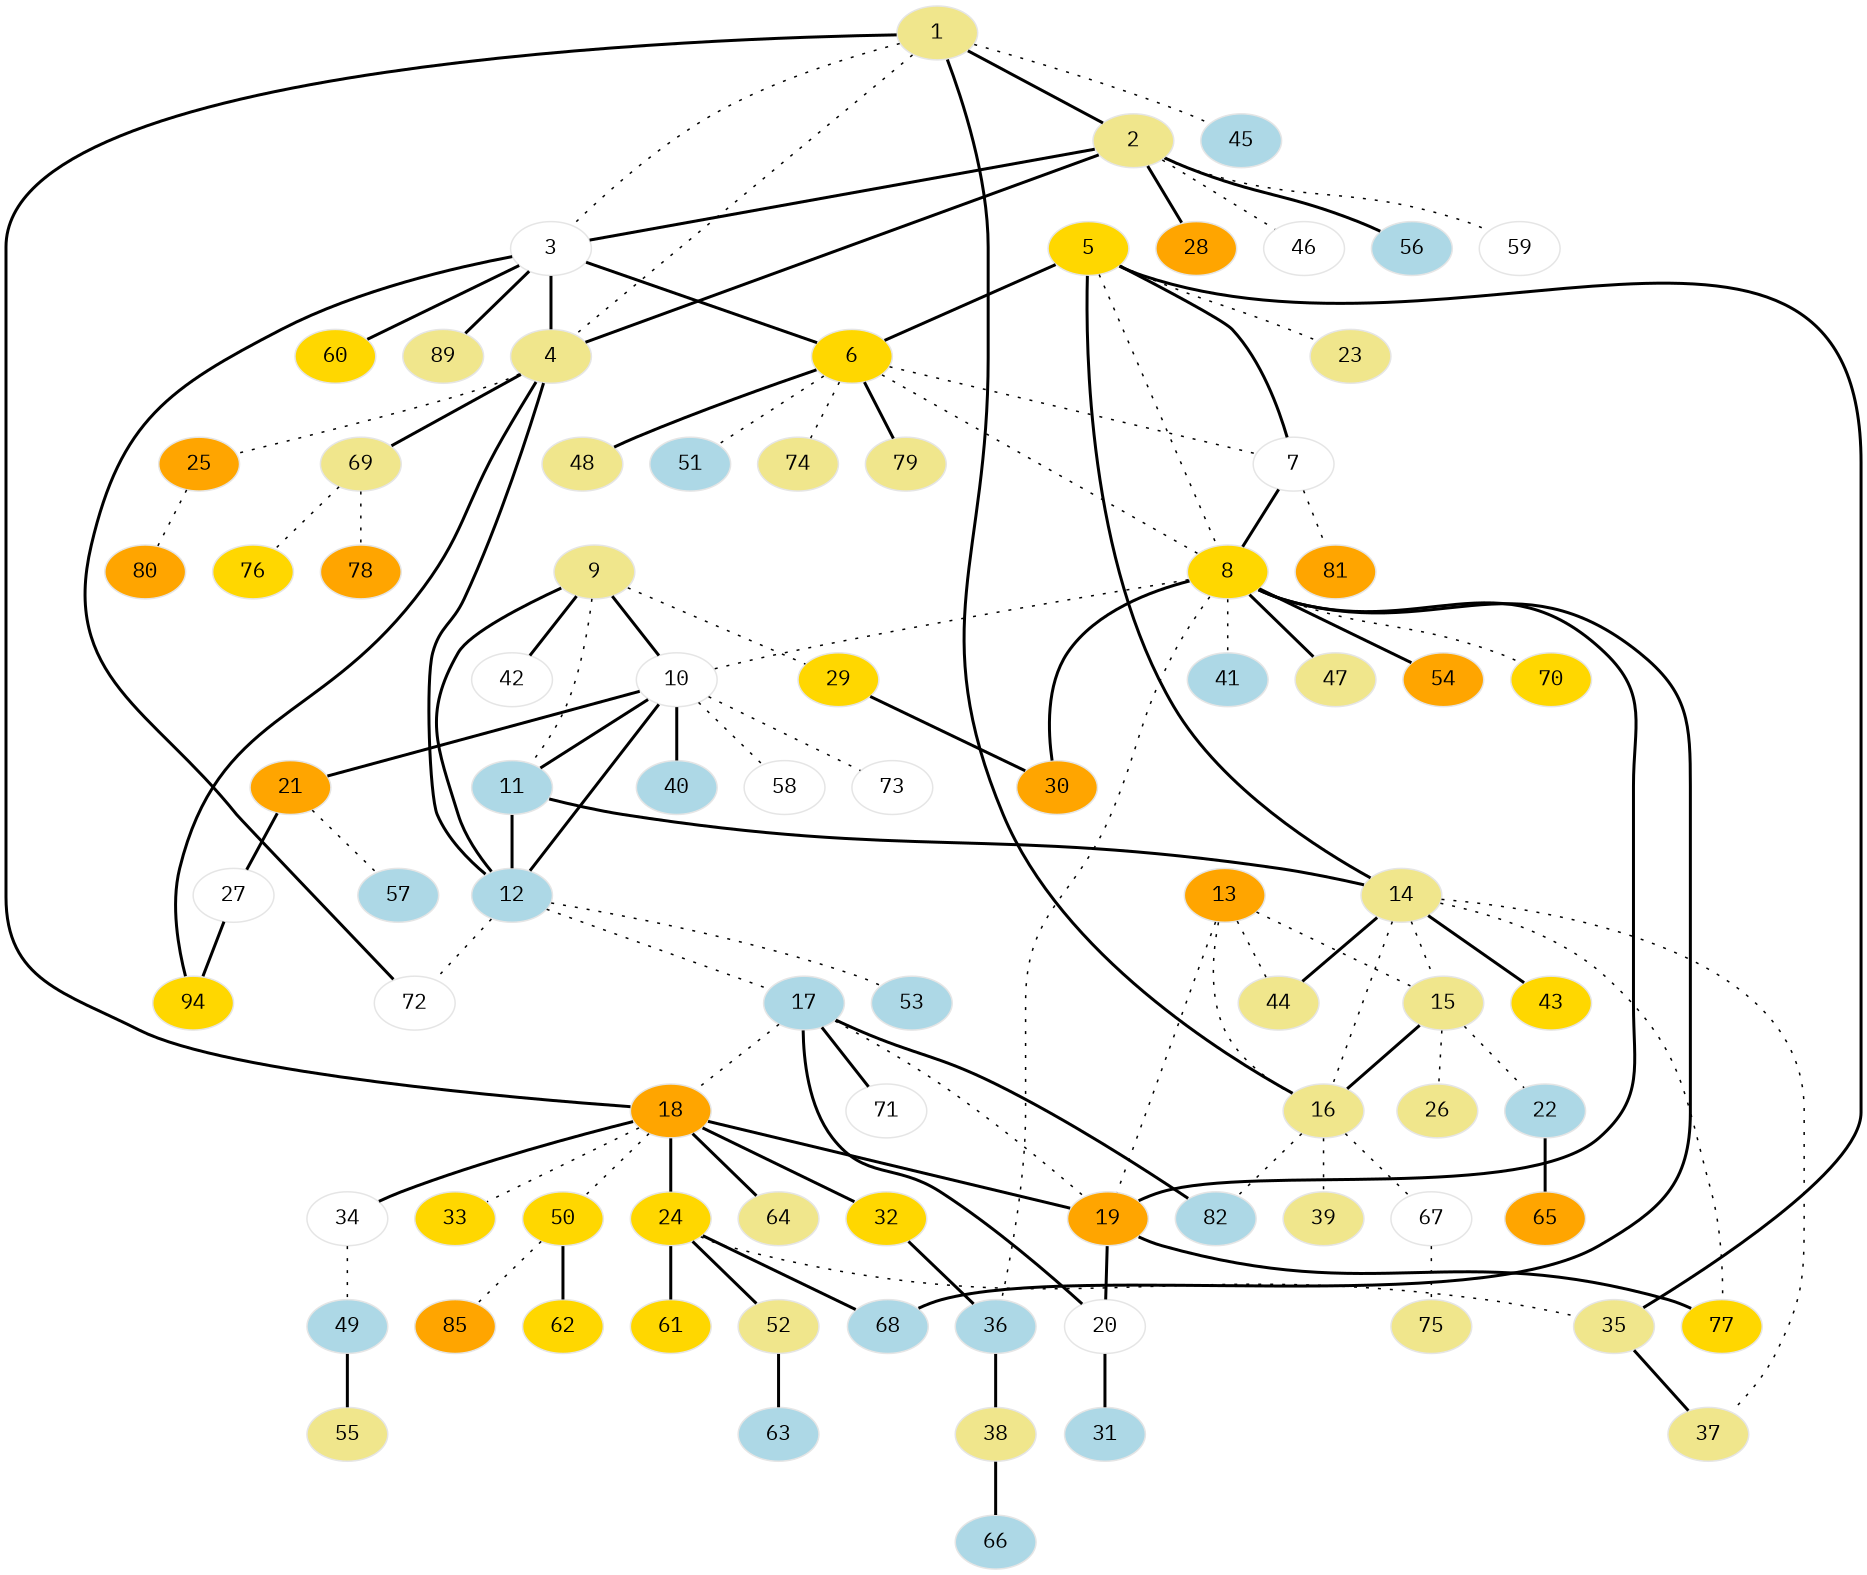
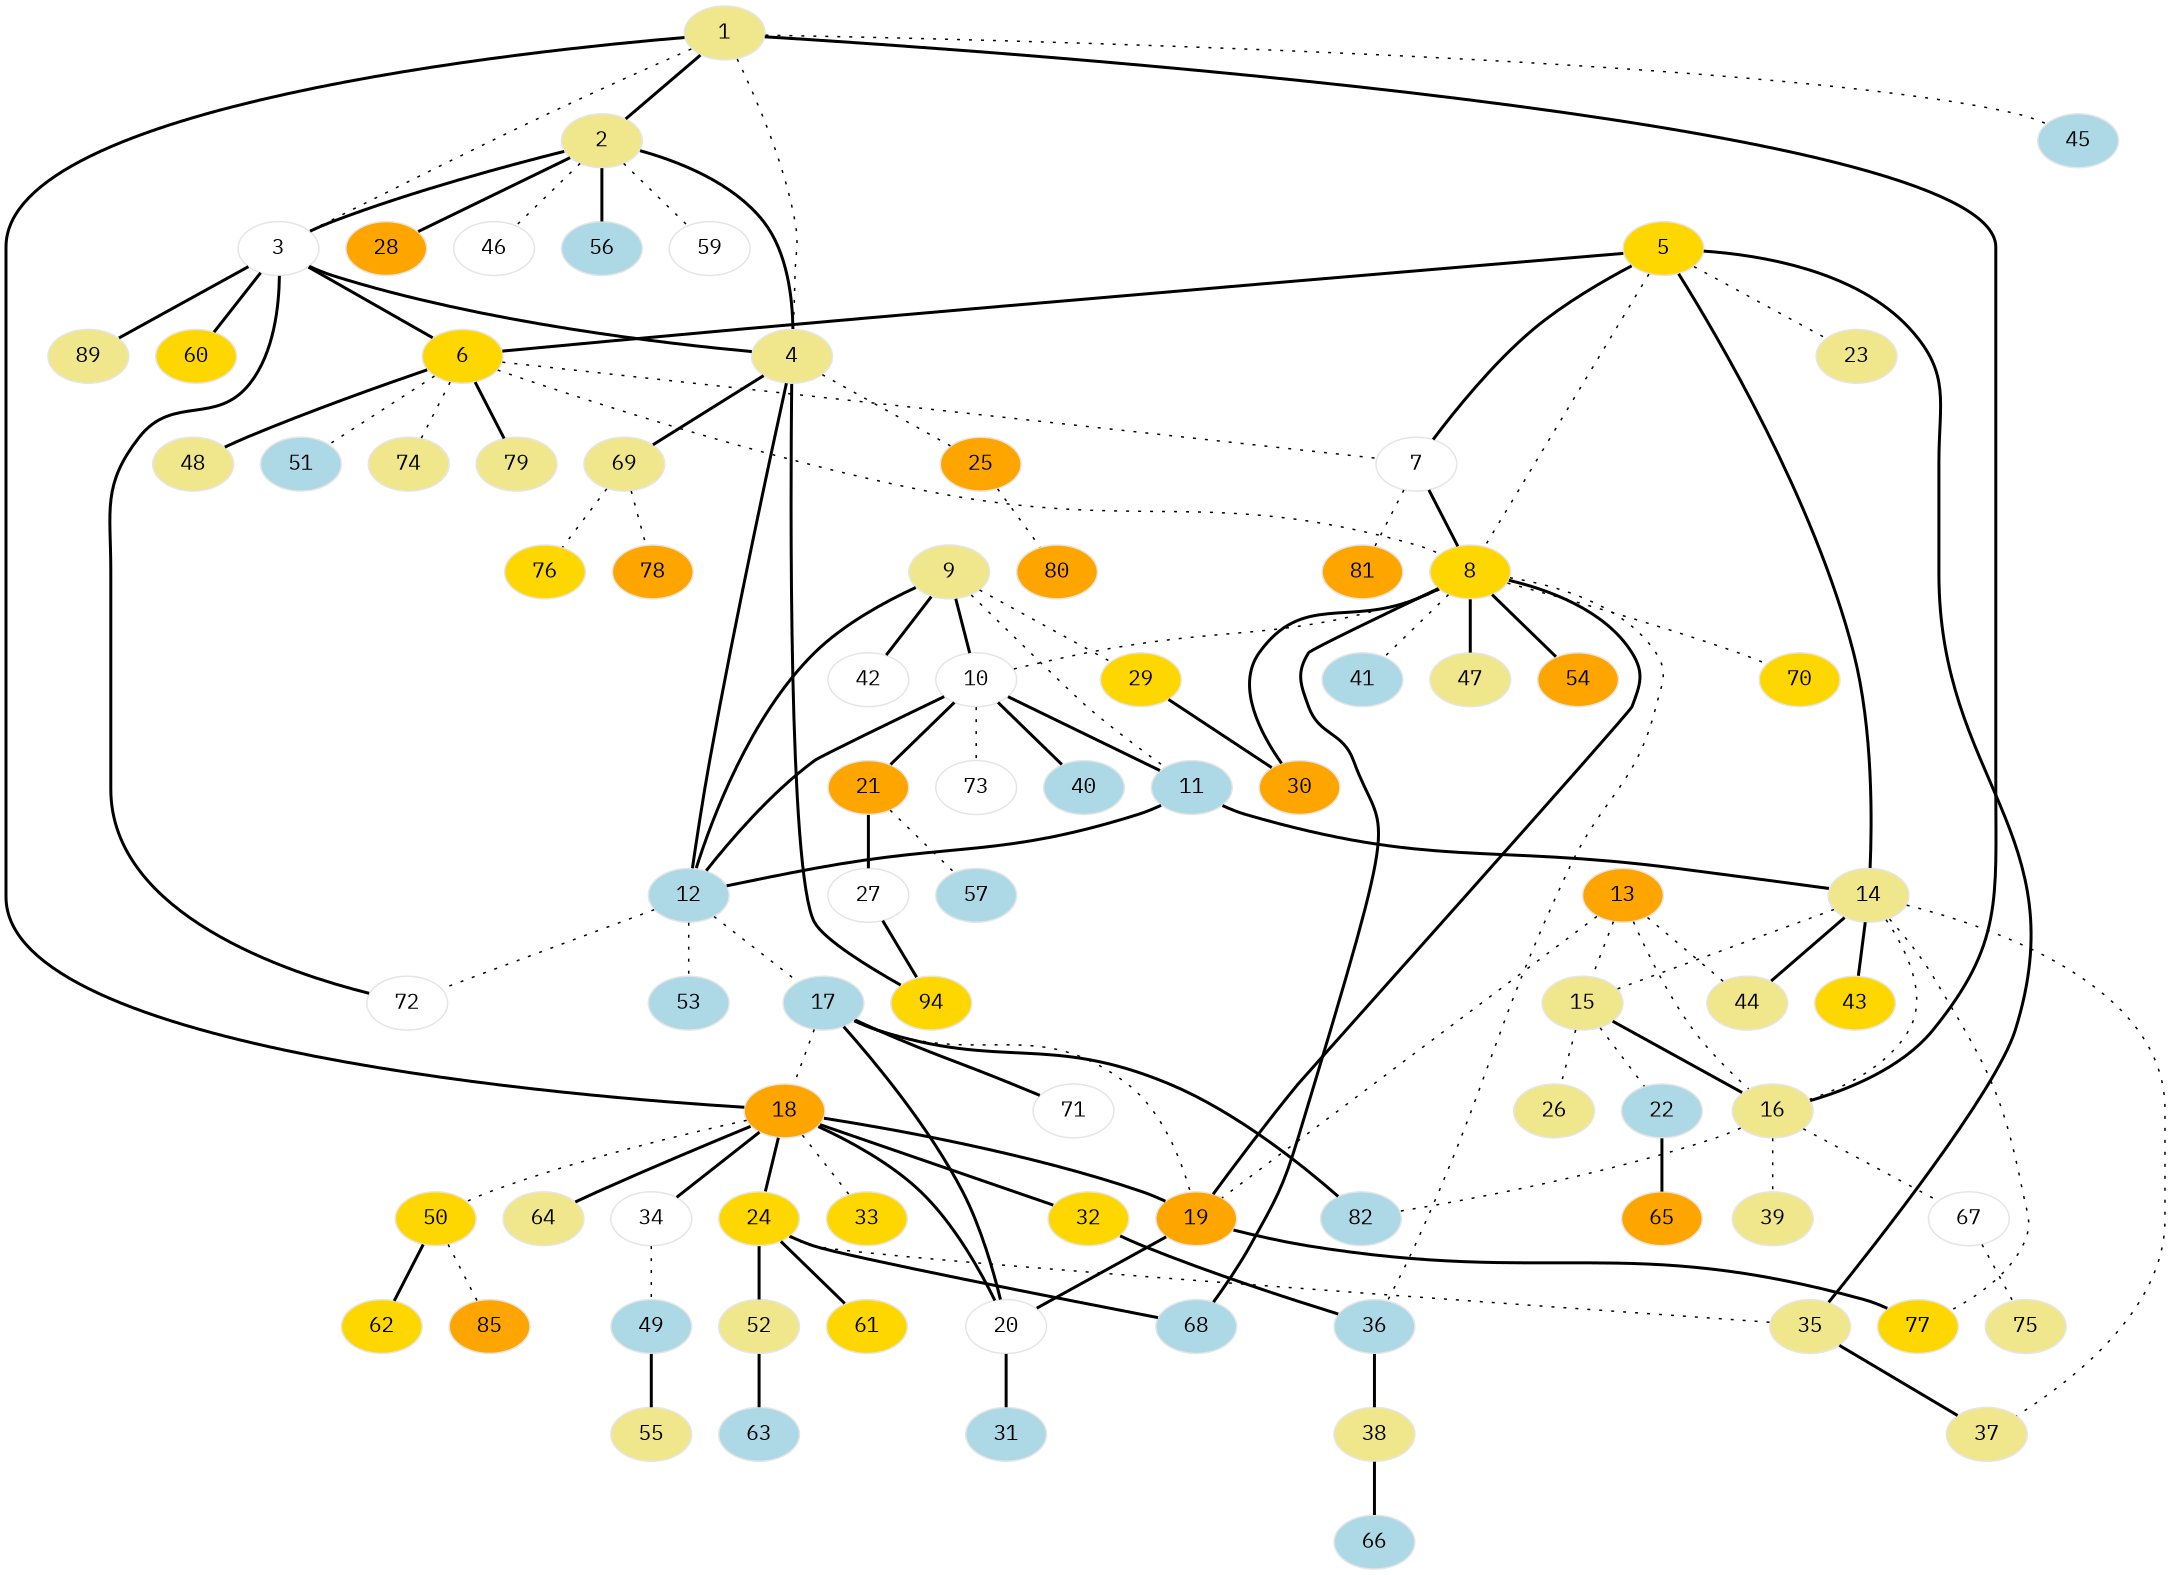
(785, 788) -> none
none -> (924, 1195)
